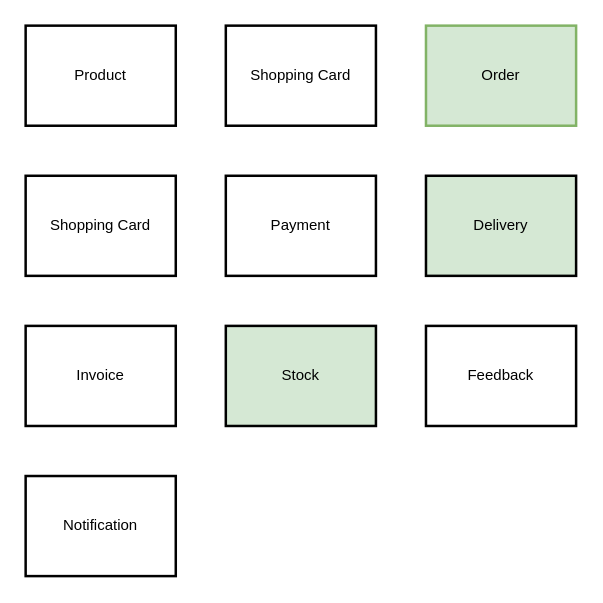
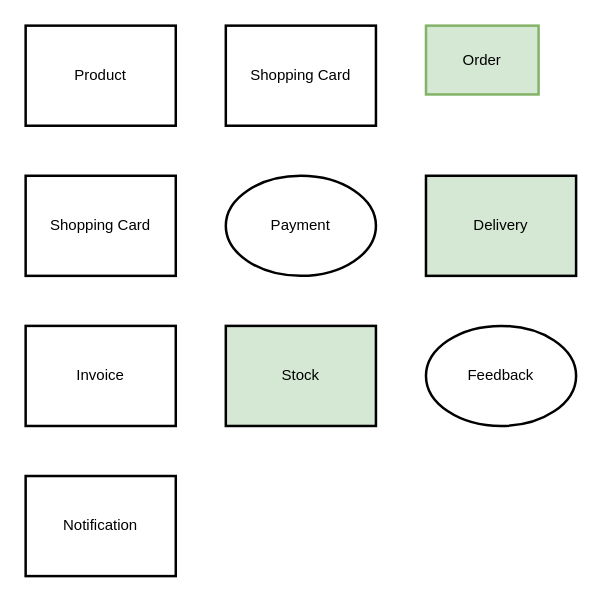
(501, 76) -> (482, 60)
(301, 226) -> (301, 226)
(501, 376) -> (501, 376)
